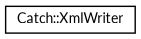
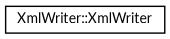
(70, 20) -> (85, 20)
